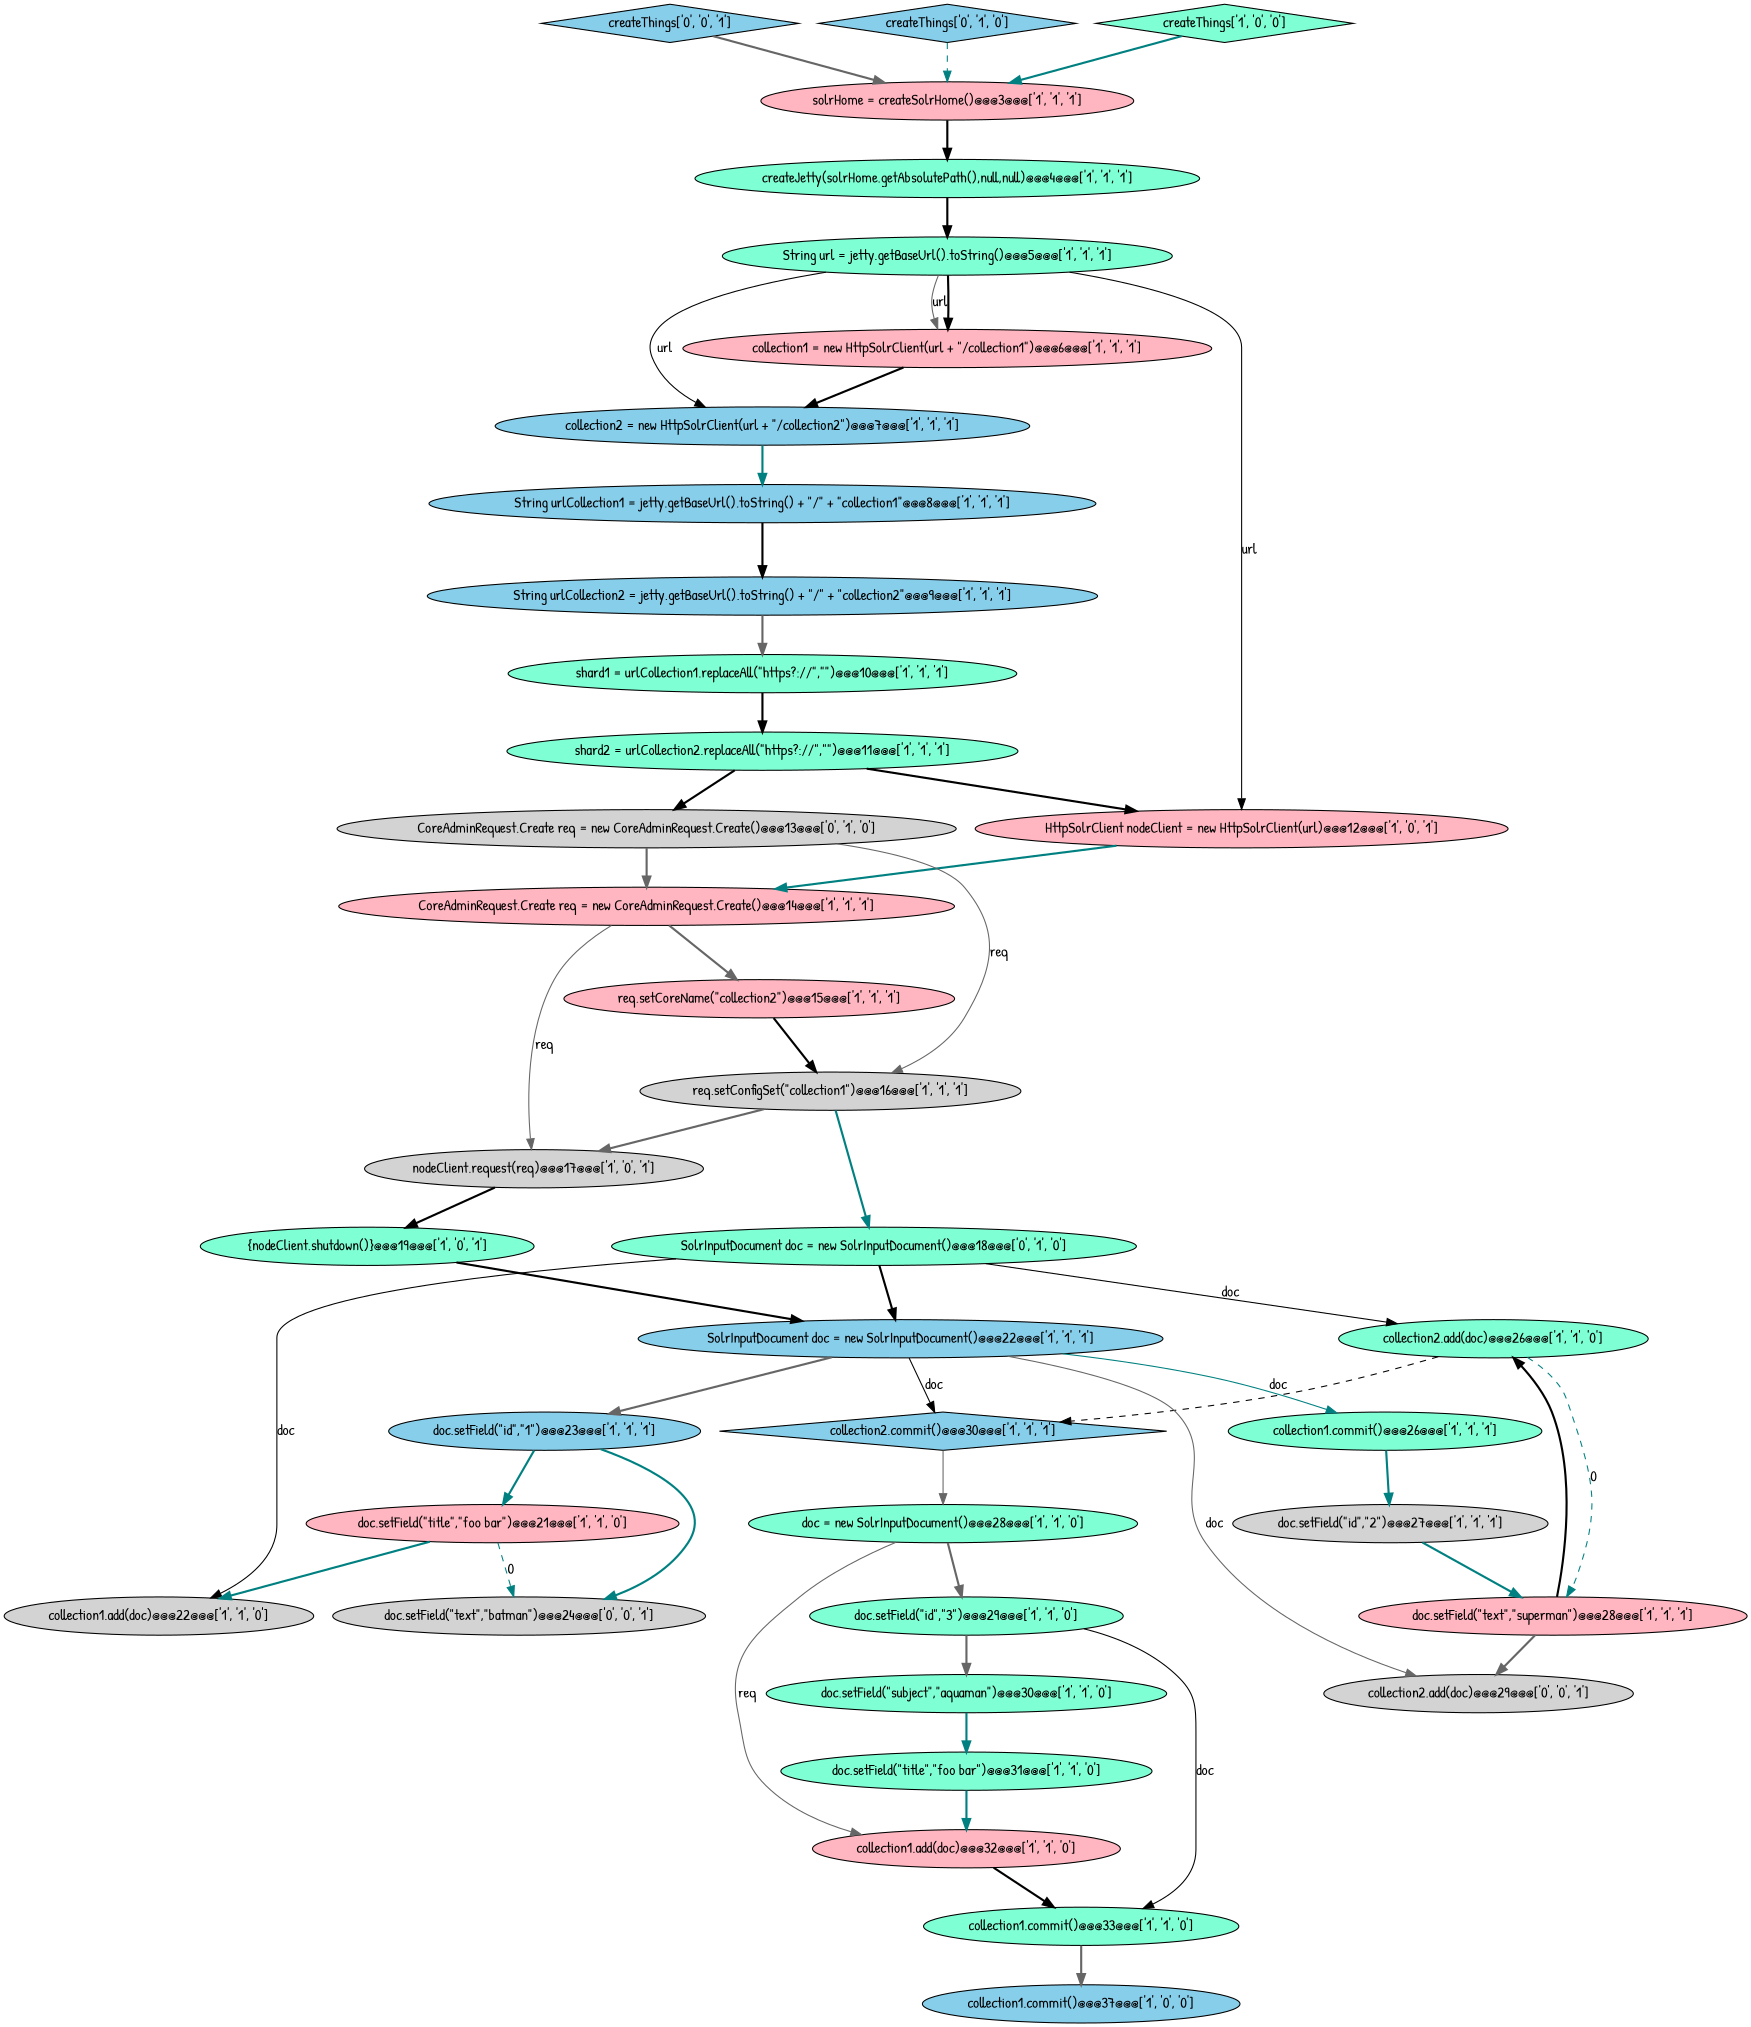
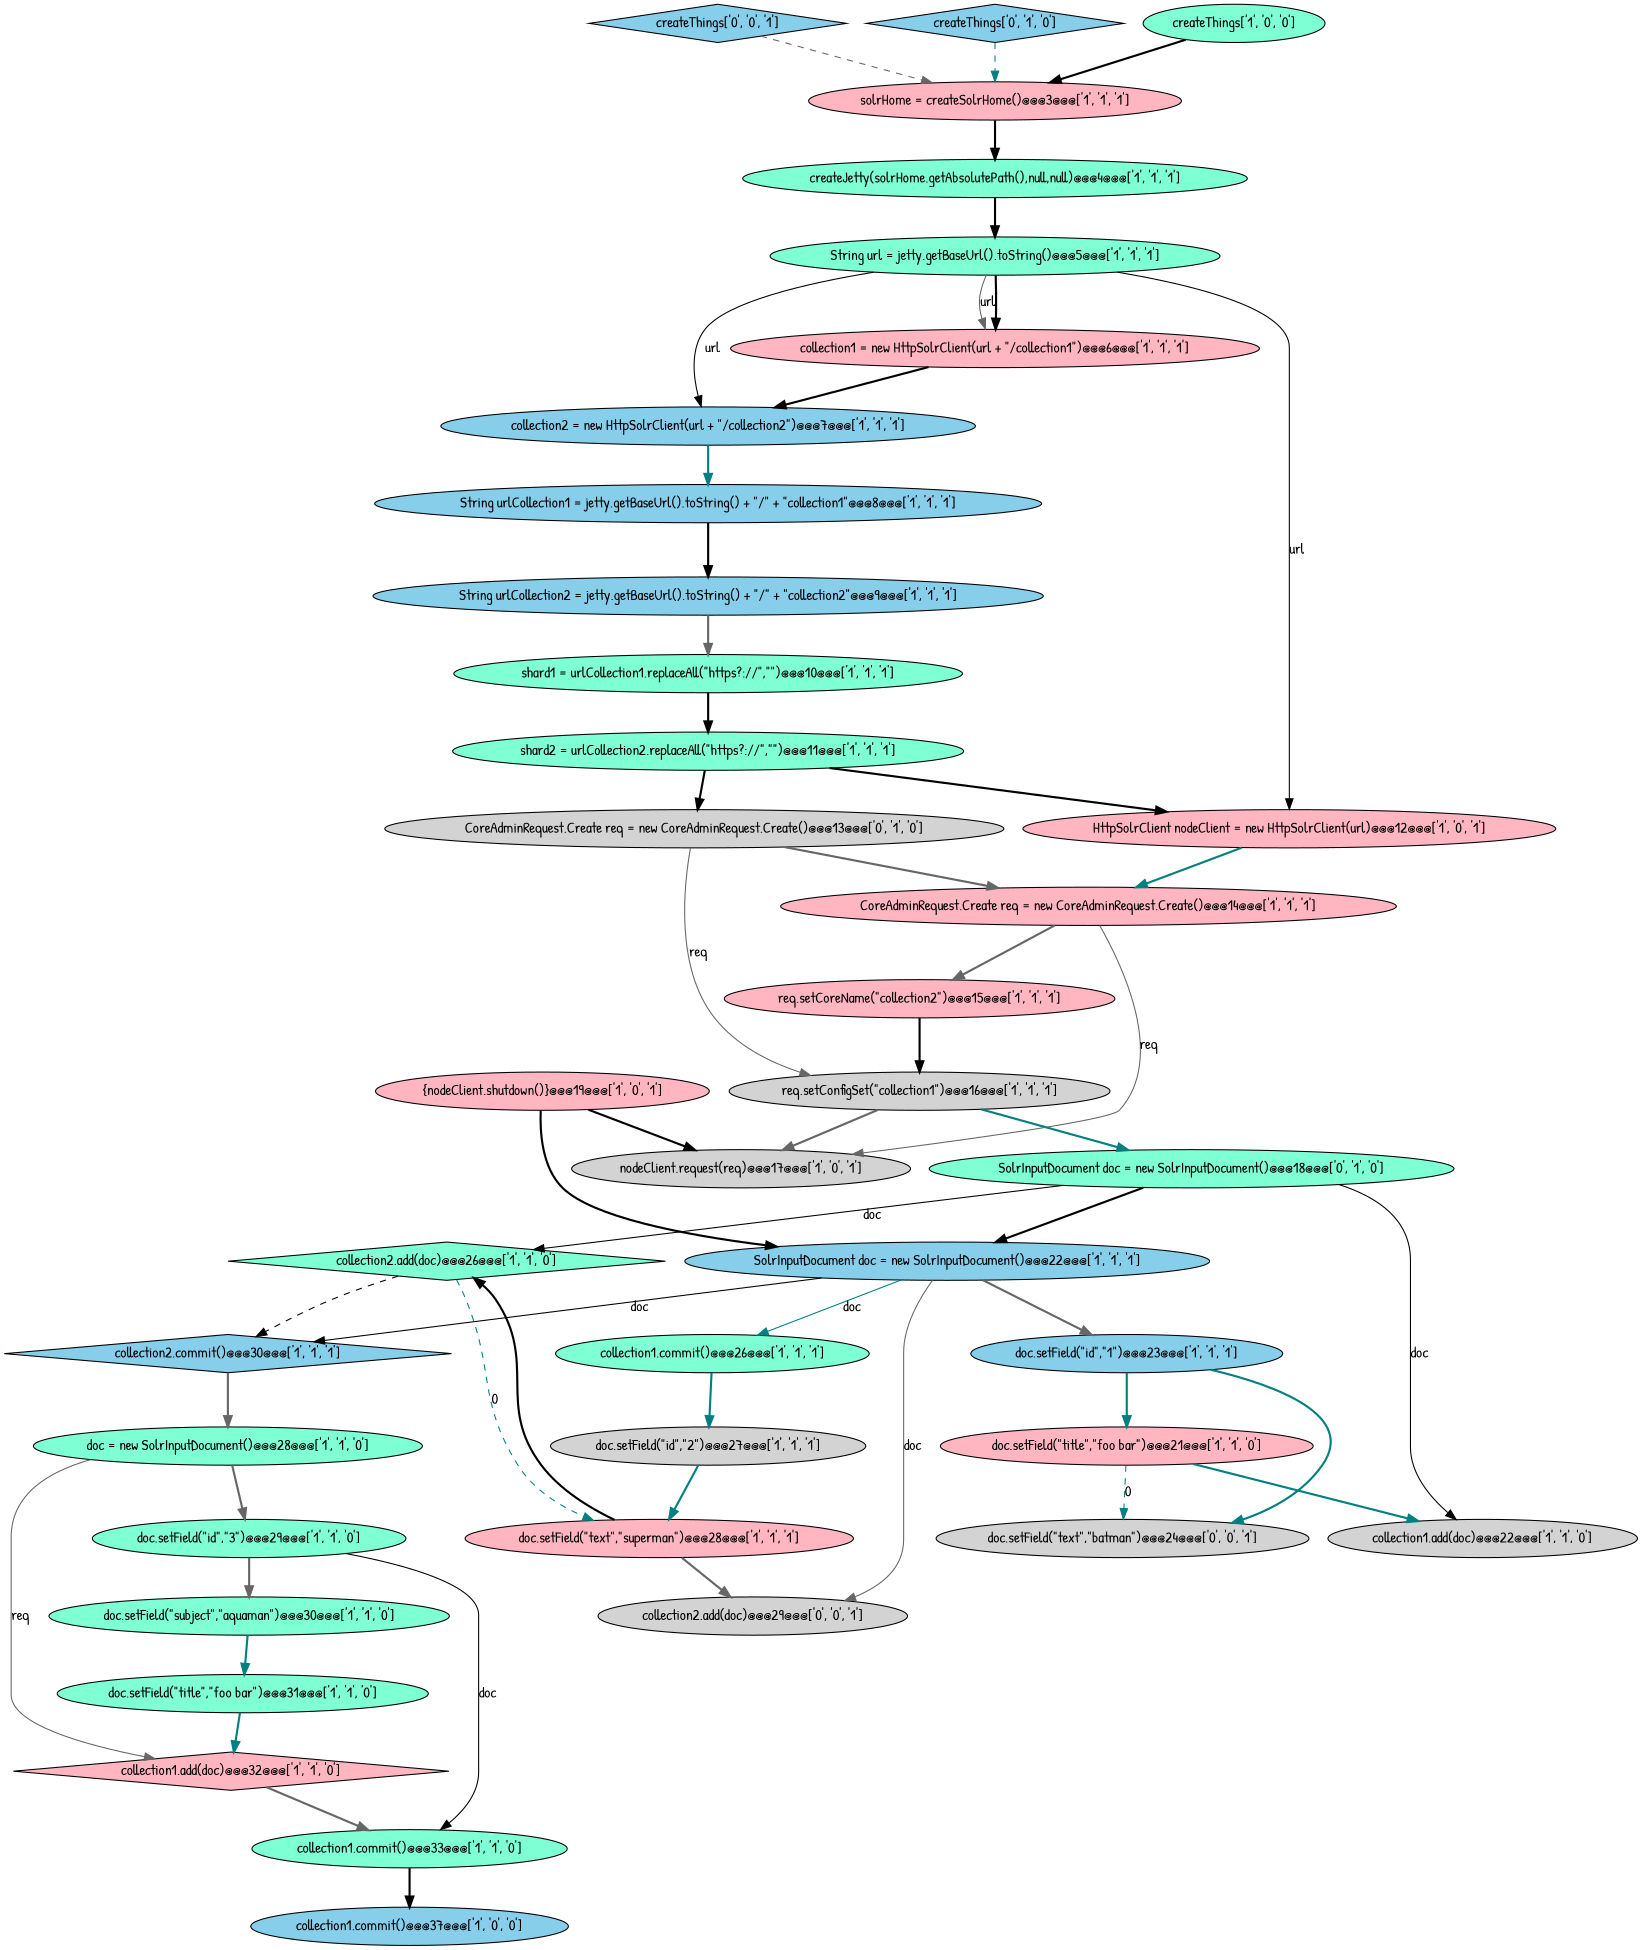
(1225, 23) -> (1234, 23)
(794, 58) -> (841, 58)
(1101, 58) -> (1123, 59)
(455, 1205) -> (637, 1128)
(367, 1246) -> (542, 1091)
(1493, 1339) -> (447, 1261)
(943, 1472) -> (228, 1395)
(966, 1849) -> (231, 1771)
(1019, 1885) -> (313, 1807)
(1081, 1960) -> (410, 1882)
